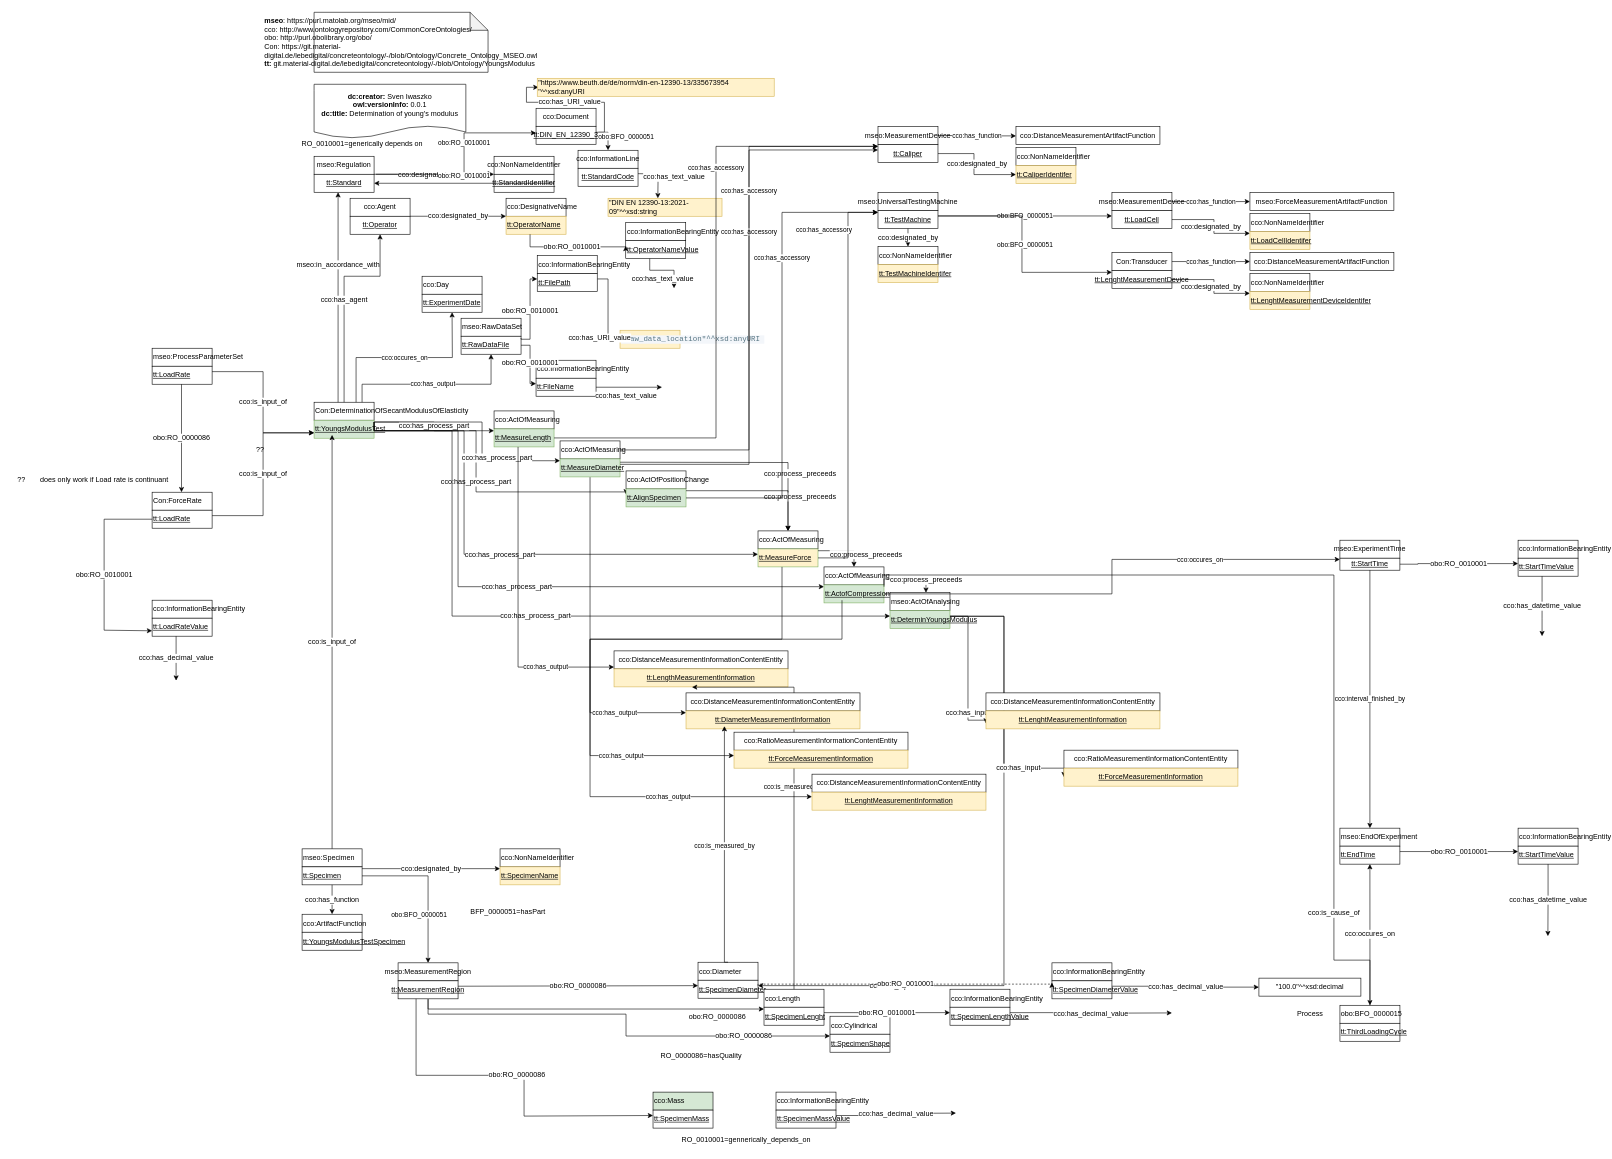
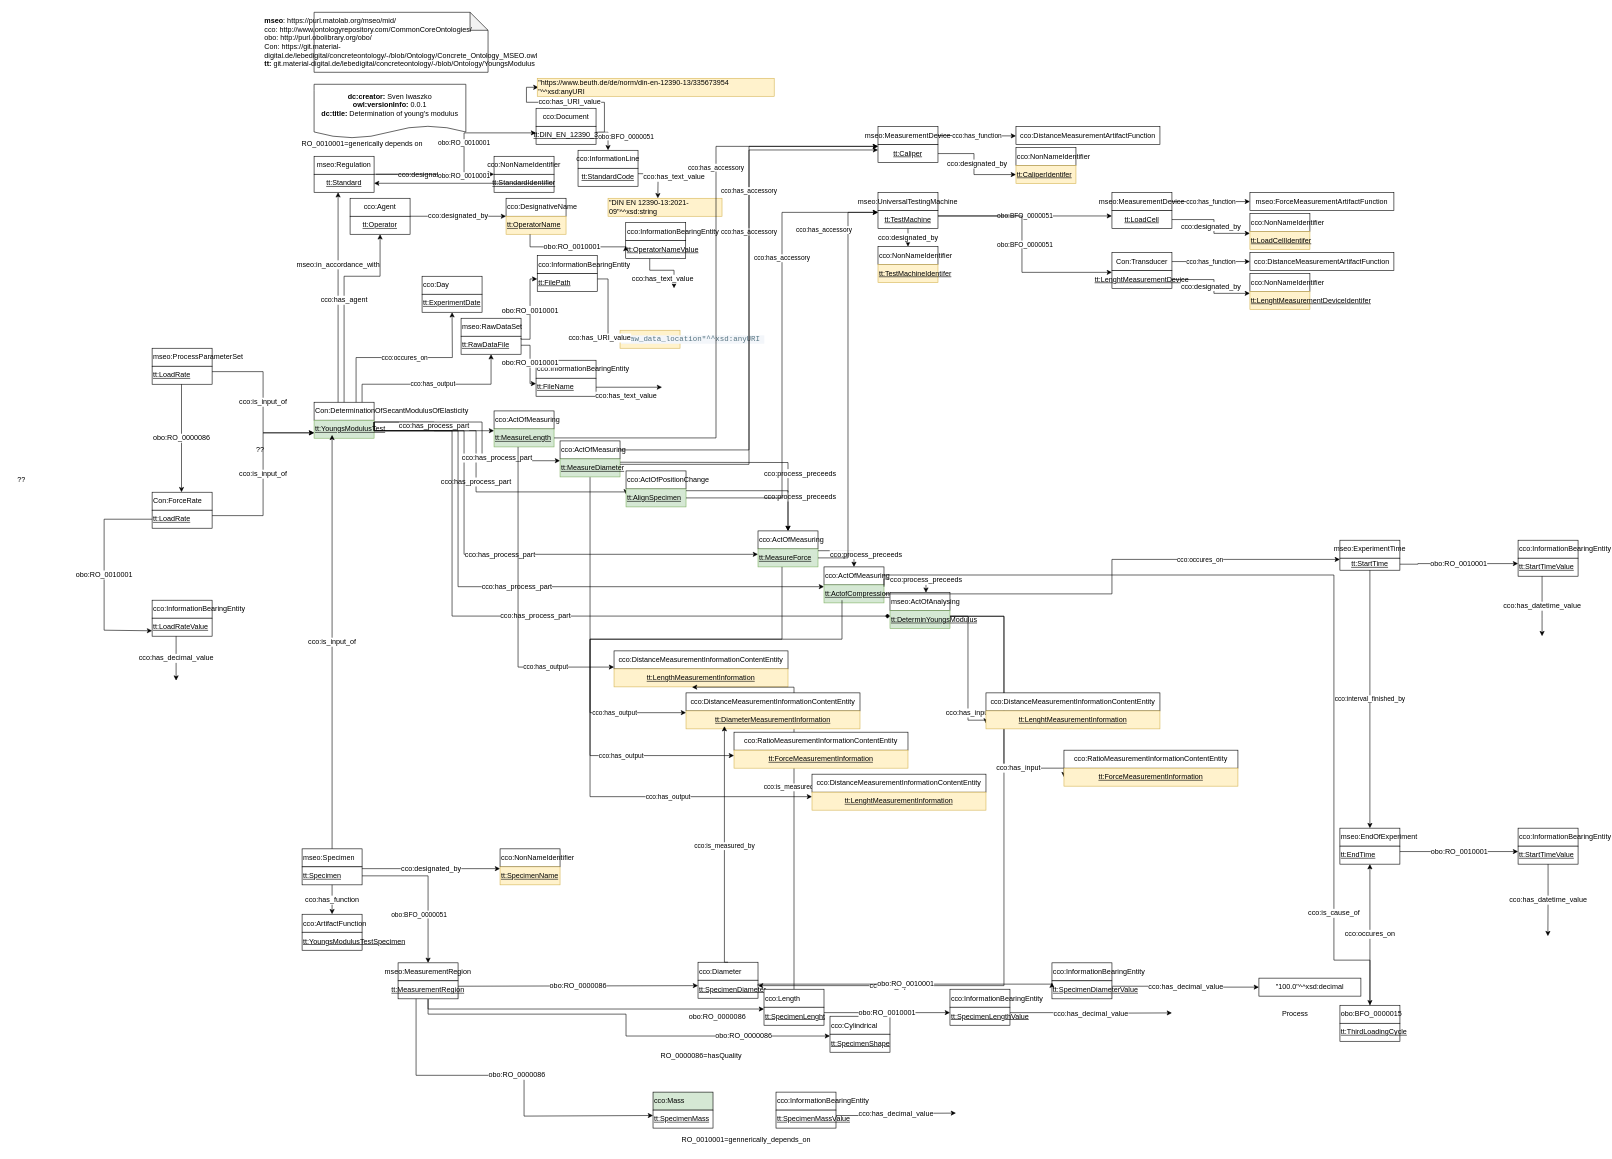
(104, 480) -> none
(788, 558) -> (788, 558)
(884, 616) -> (884, 616)
(508, 912) -> none
(1029, 984) -> (1029, 984)
(1310, 1014) -> (1295, 1014)
